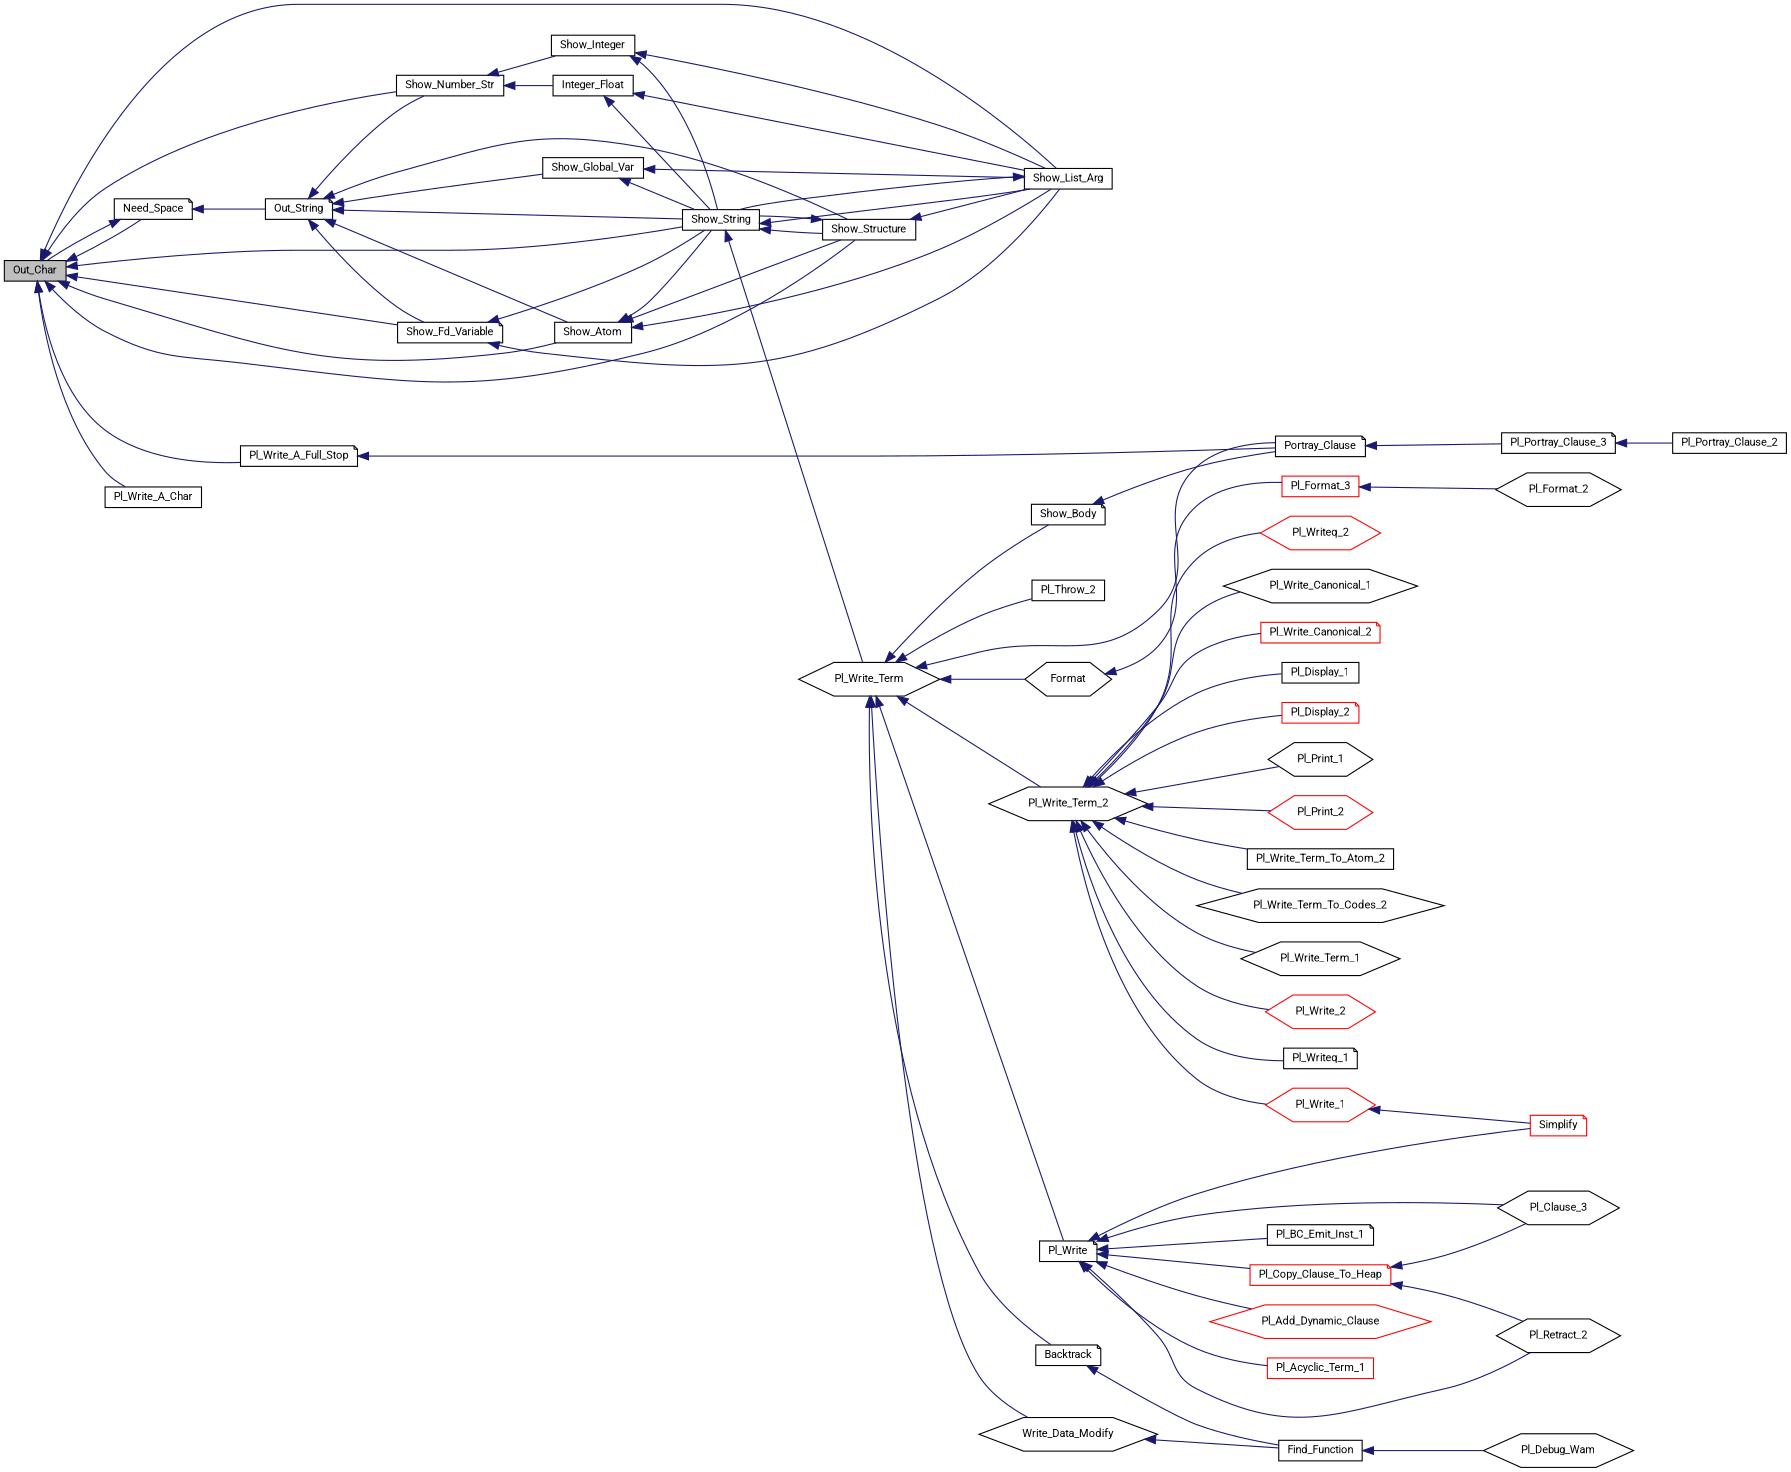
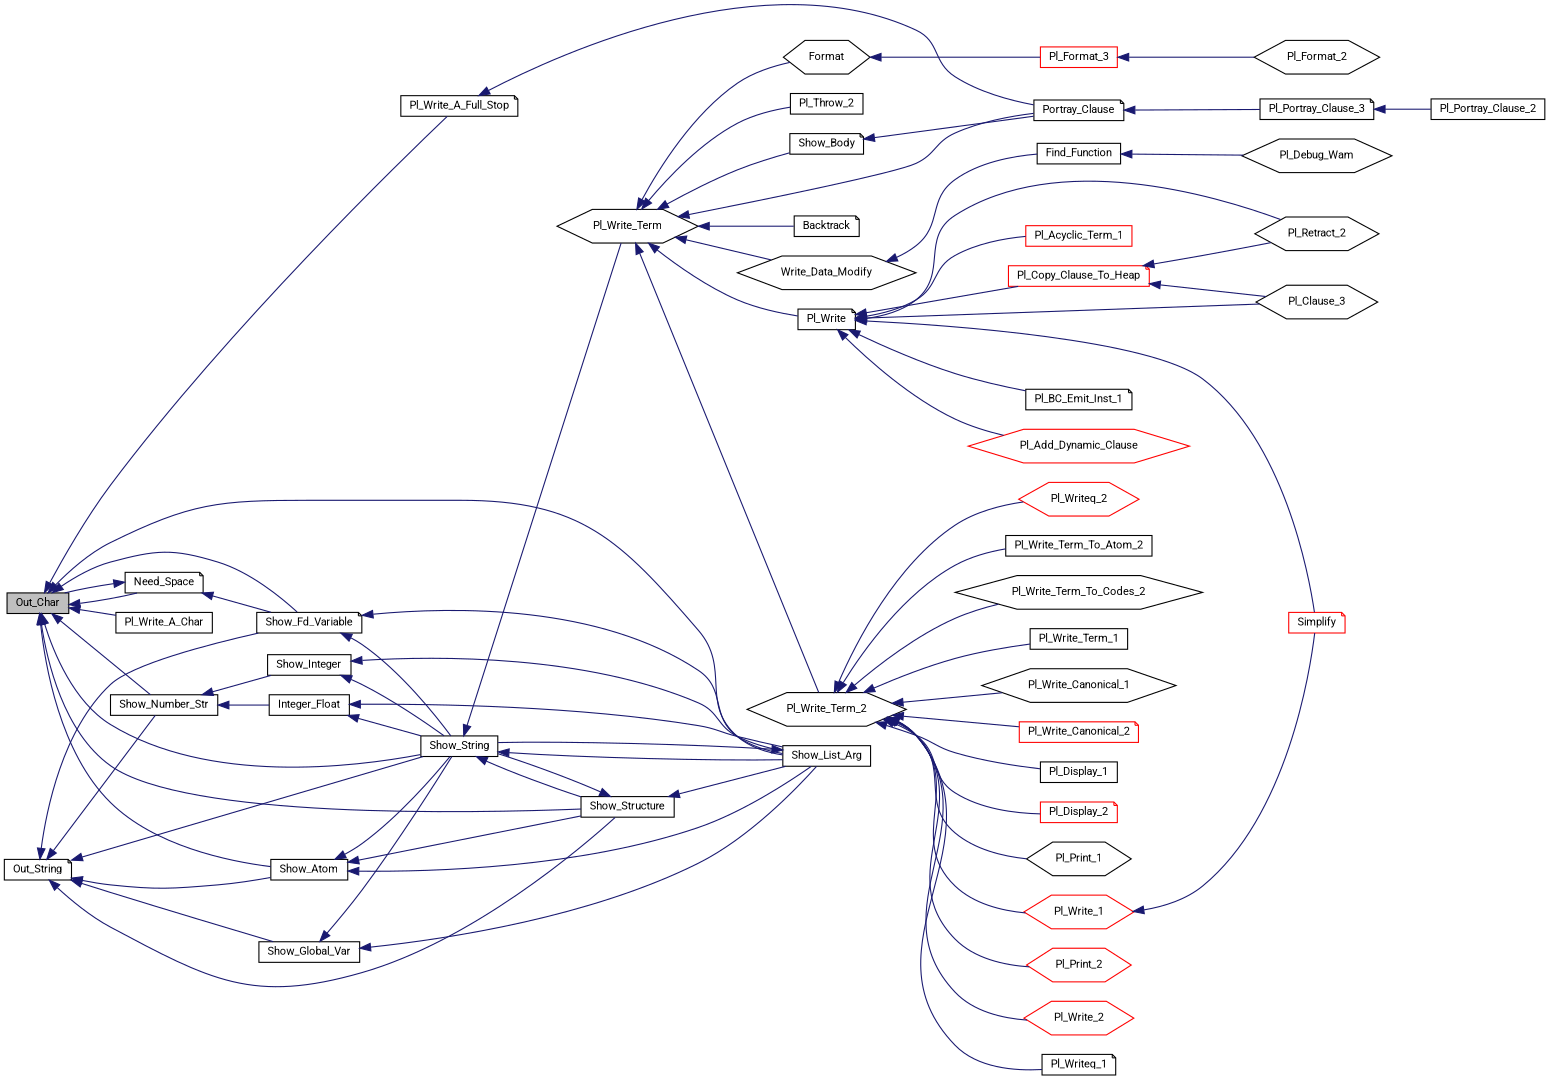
(234, 209) -> (242, 604)
(1320, 959) -> (1079, 639)
(1183, 1419) -> none
